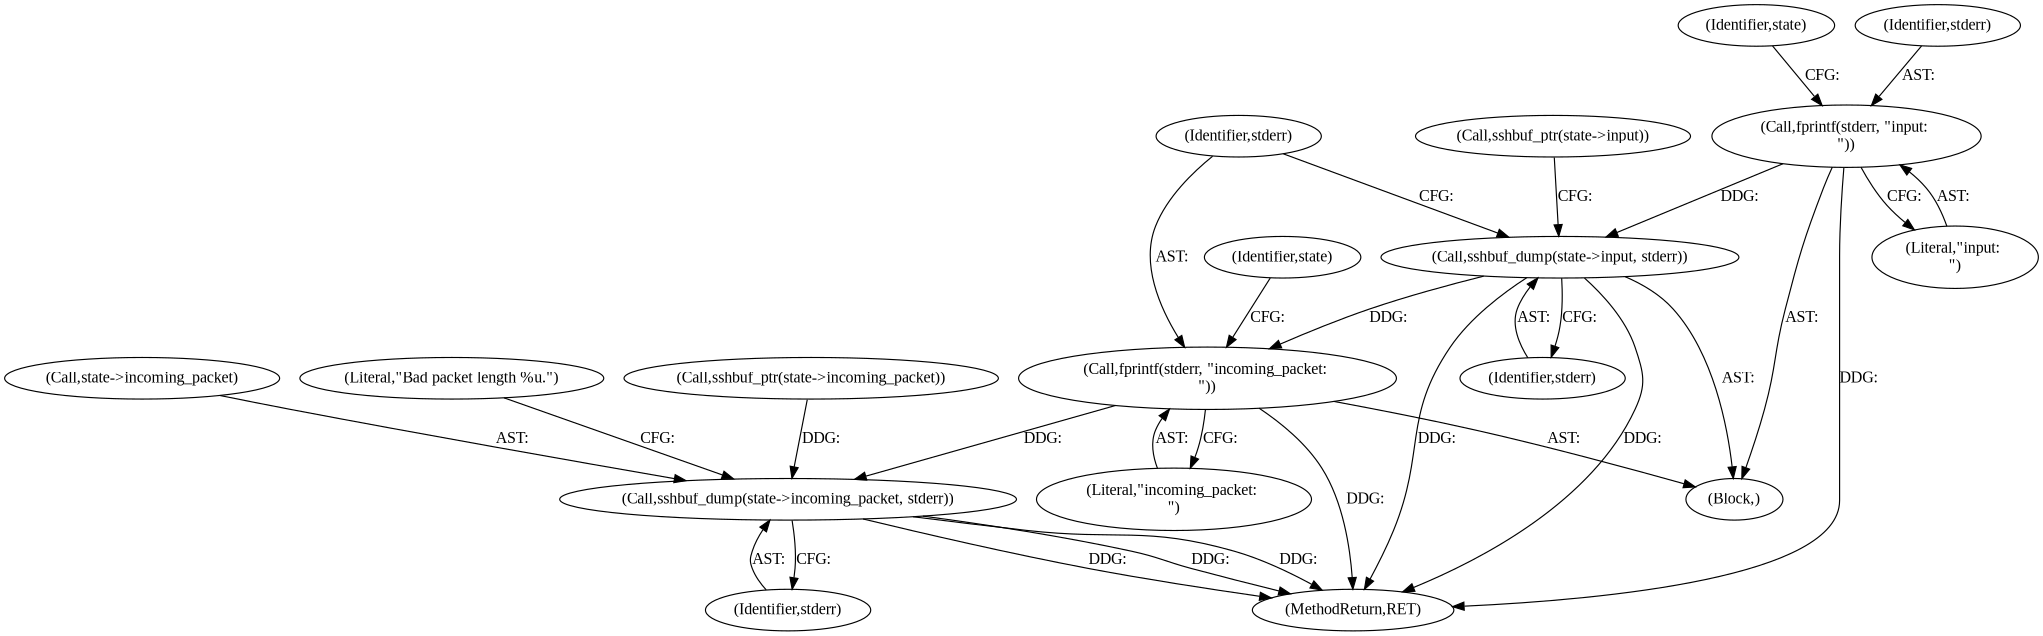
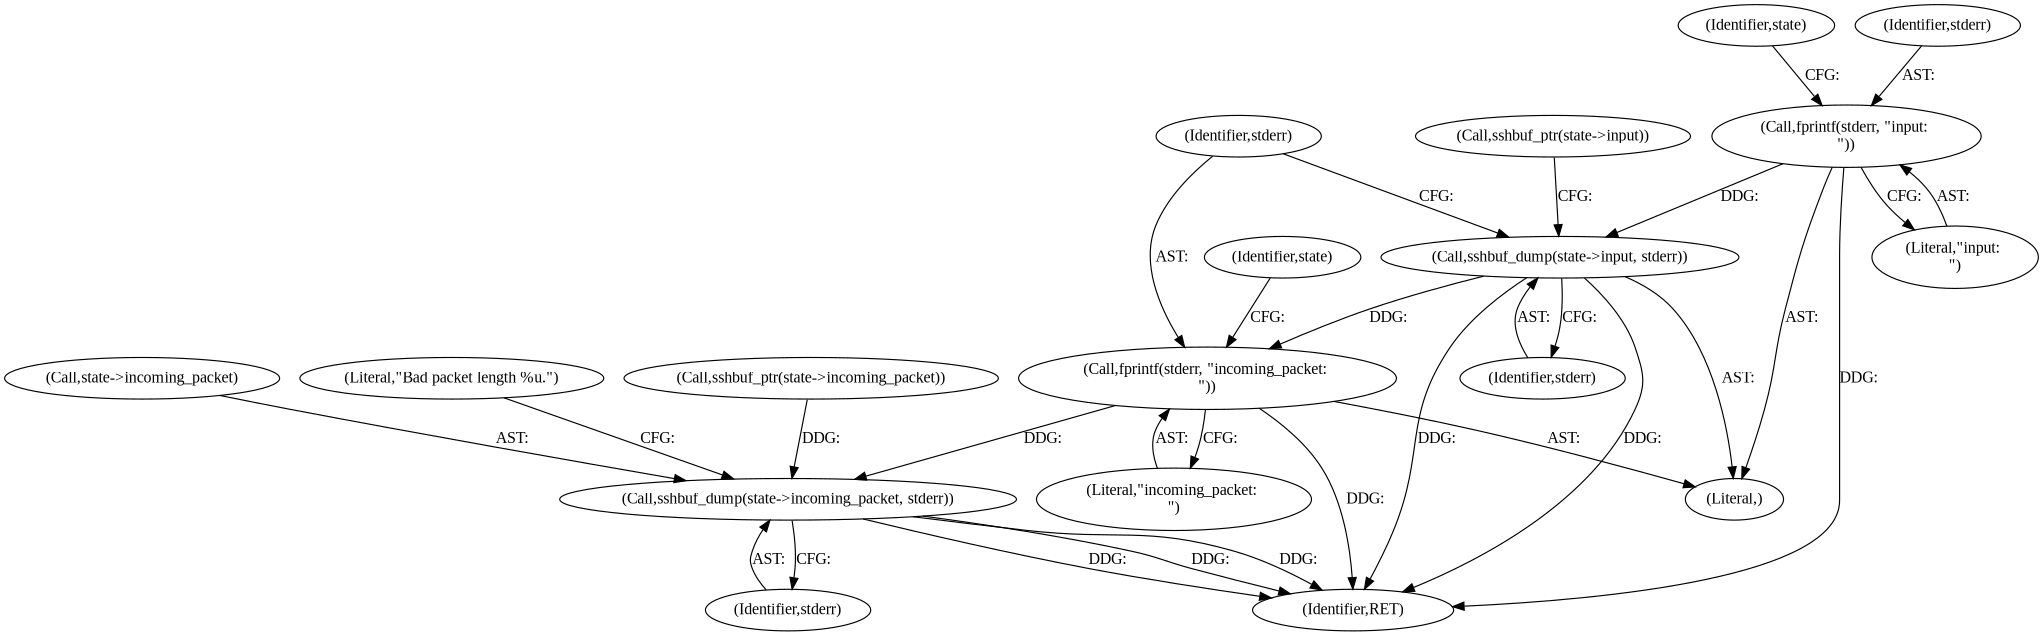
(1734, 499) -> (1734, 499)
(1353, 610) -> (1353, 610)
